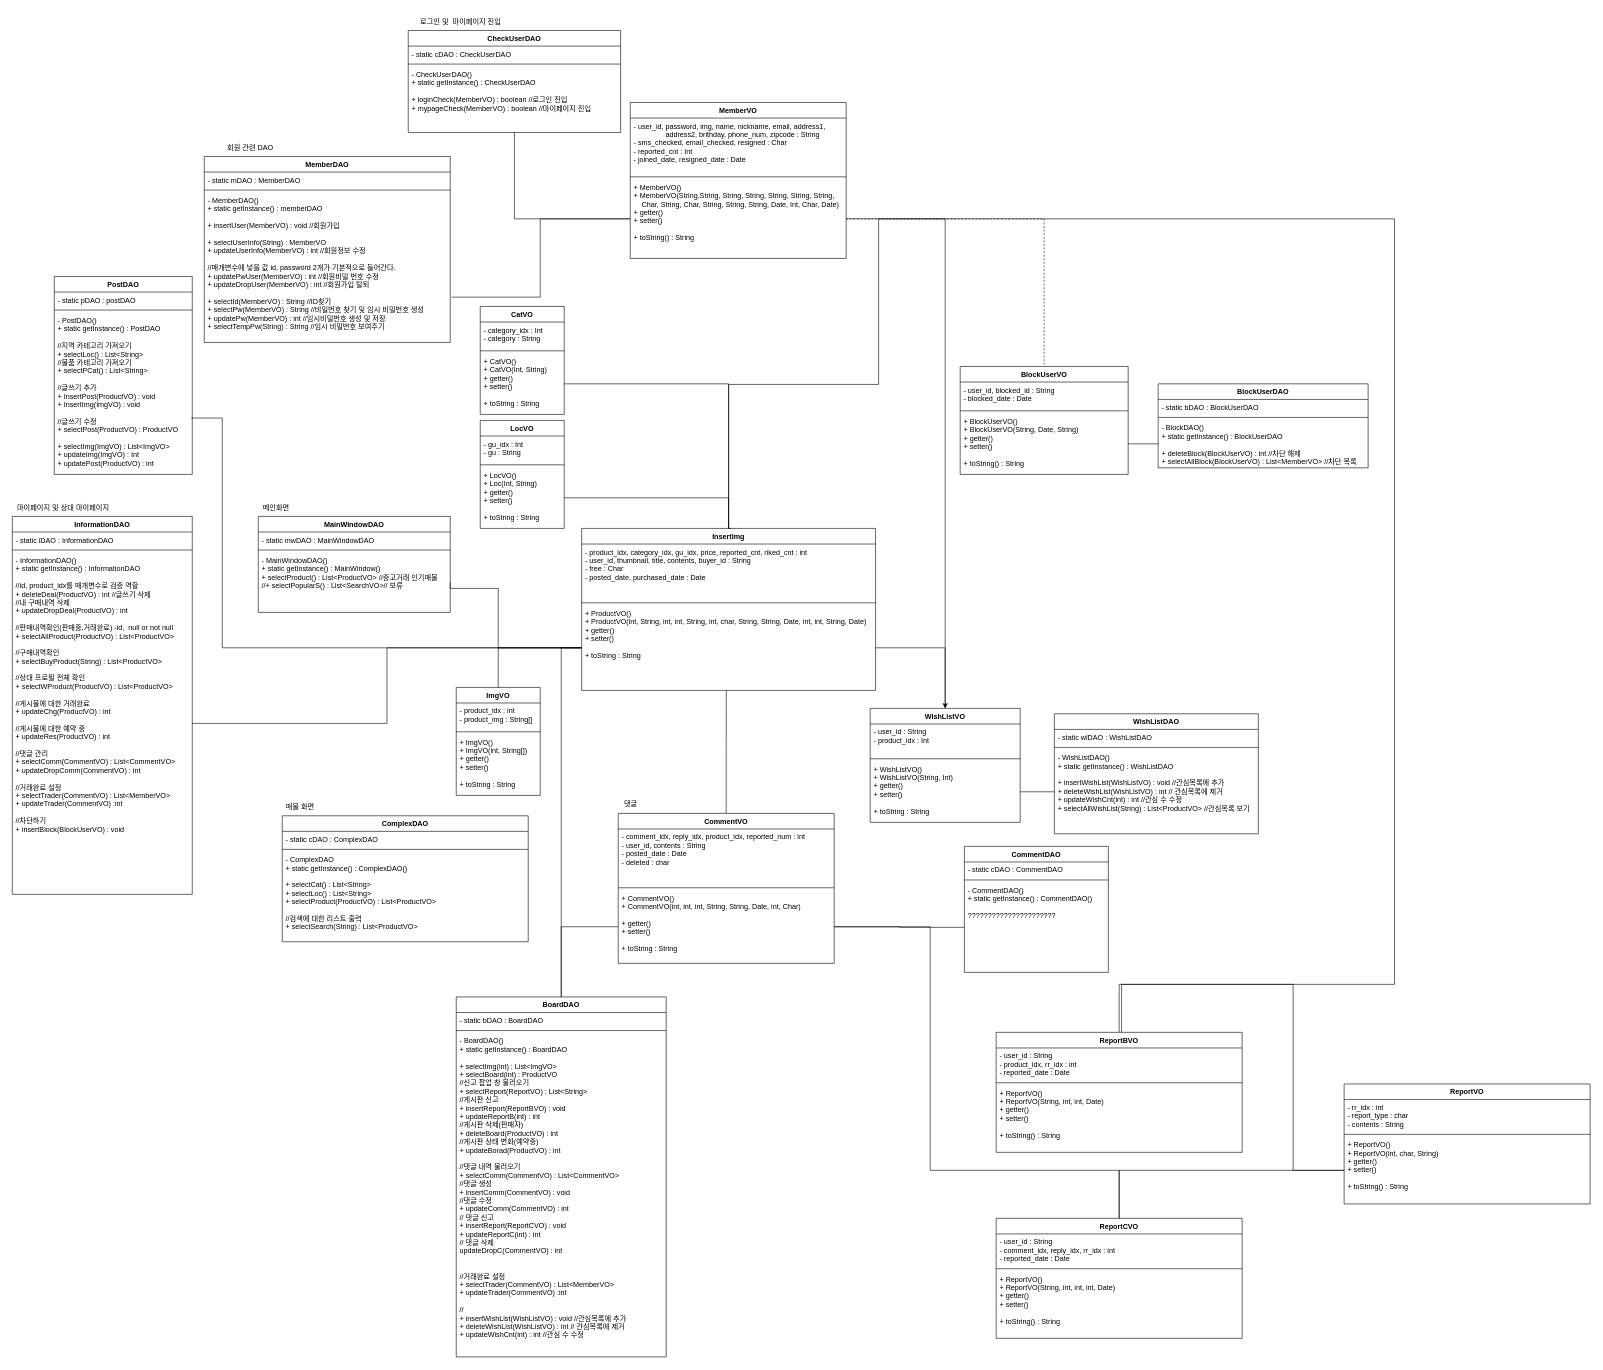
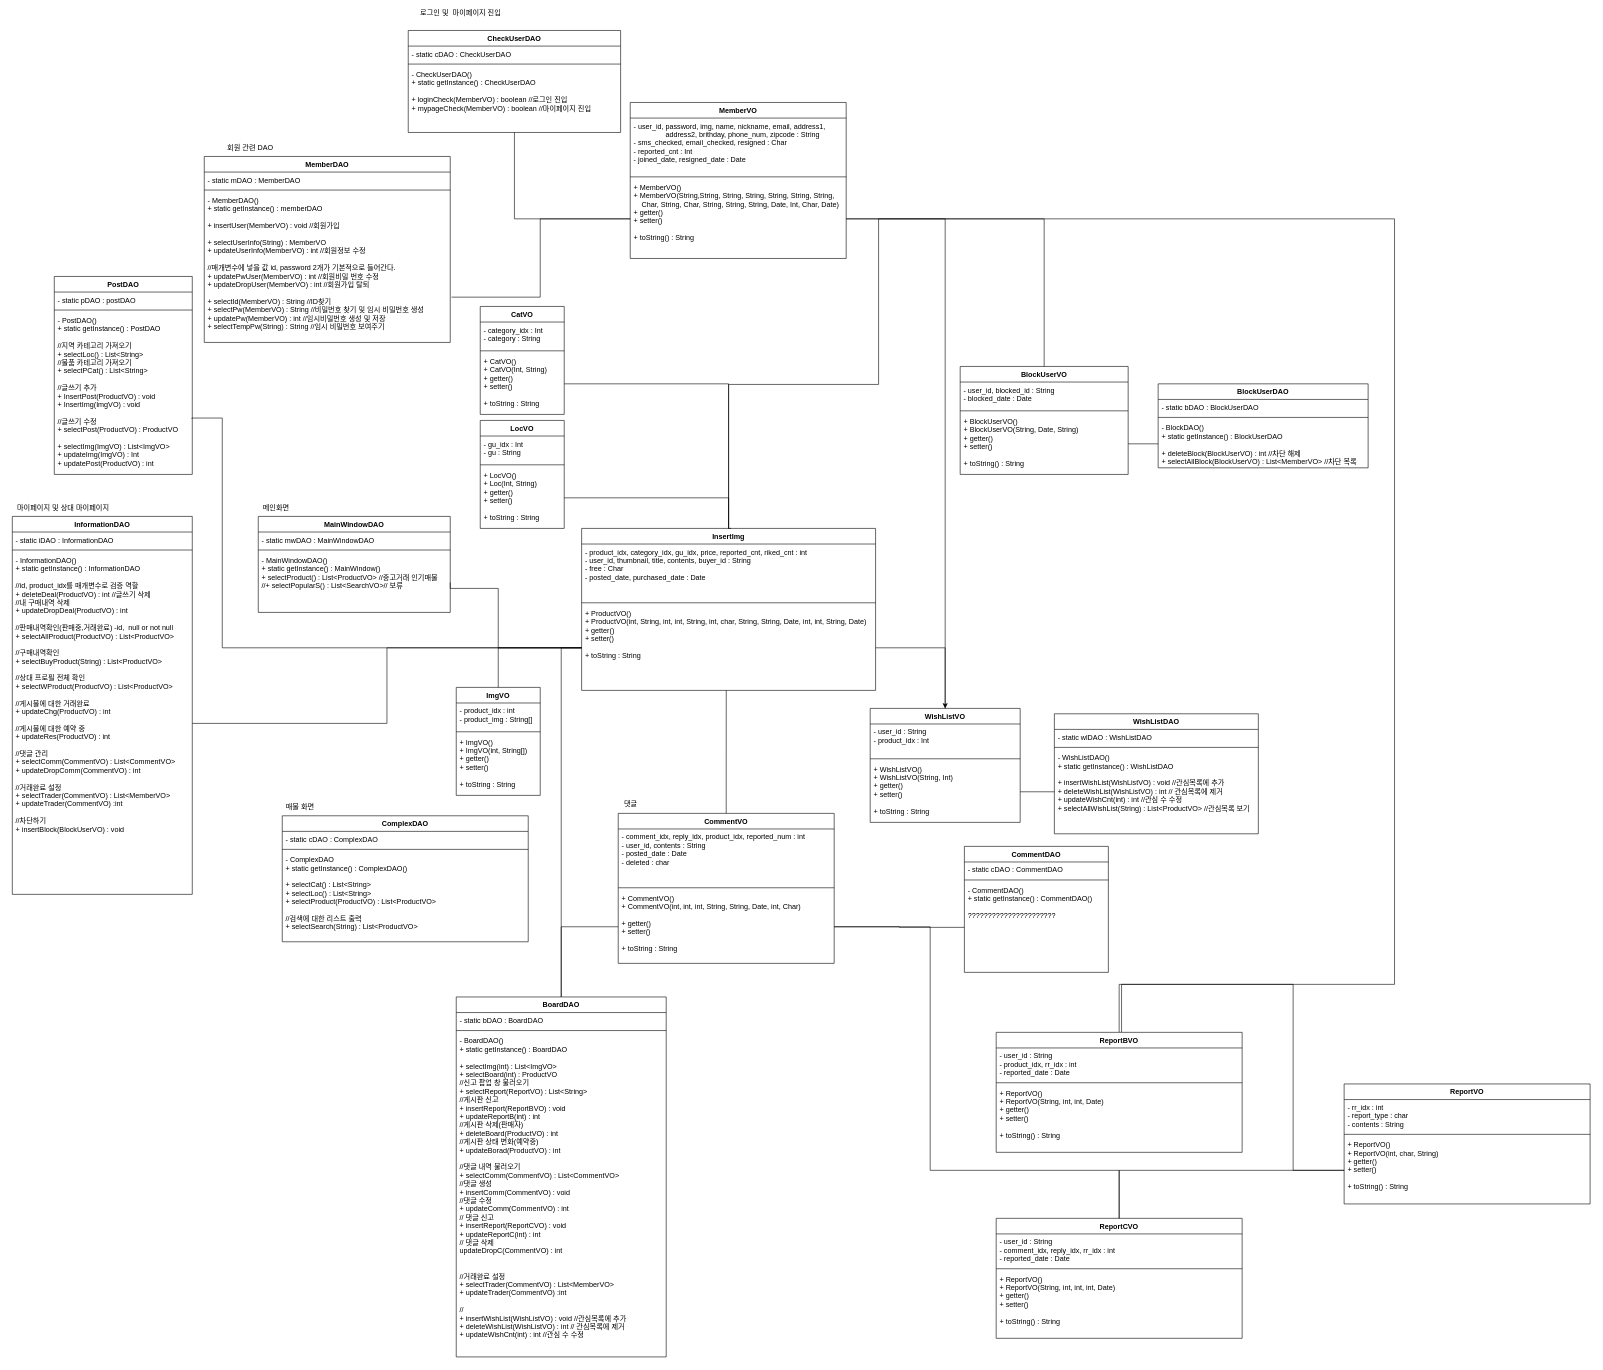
(461, 21) -> (461, 12)
(1044, 293) -> (1044, 293)
